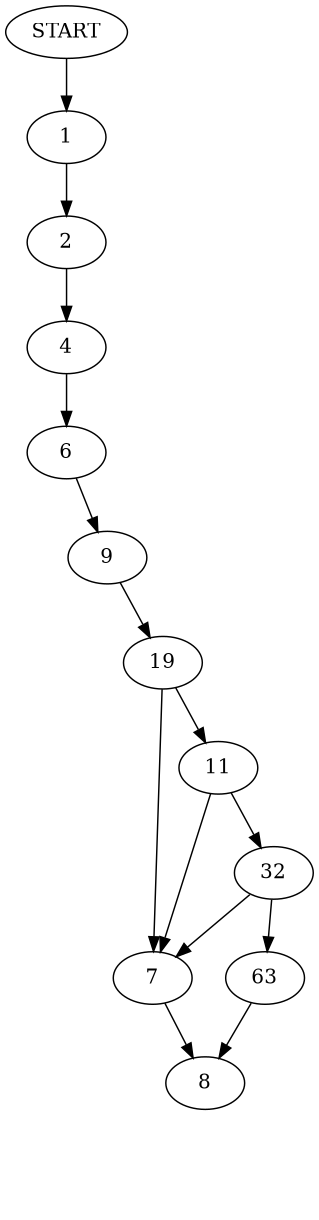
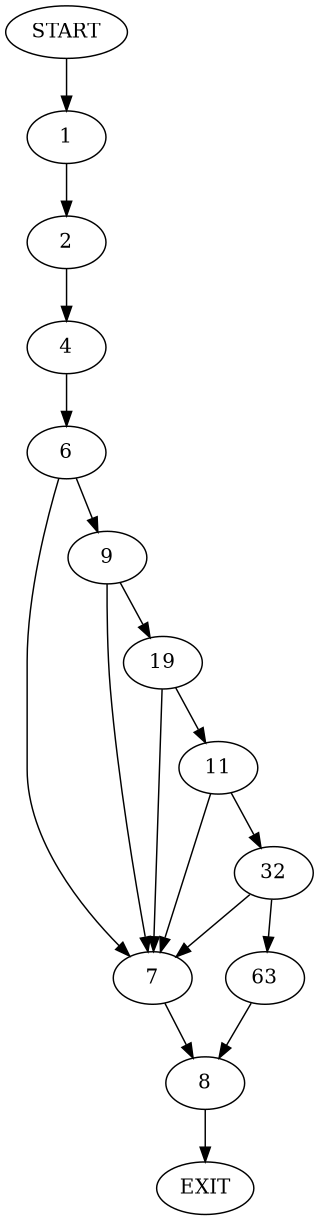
none -> (27, 724)
none -> (118, 761)
none -> (205, 1188)
